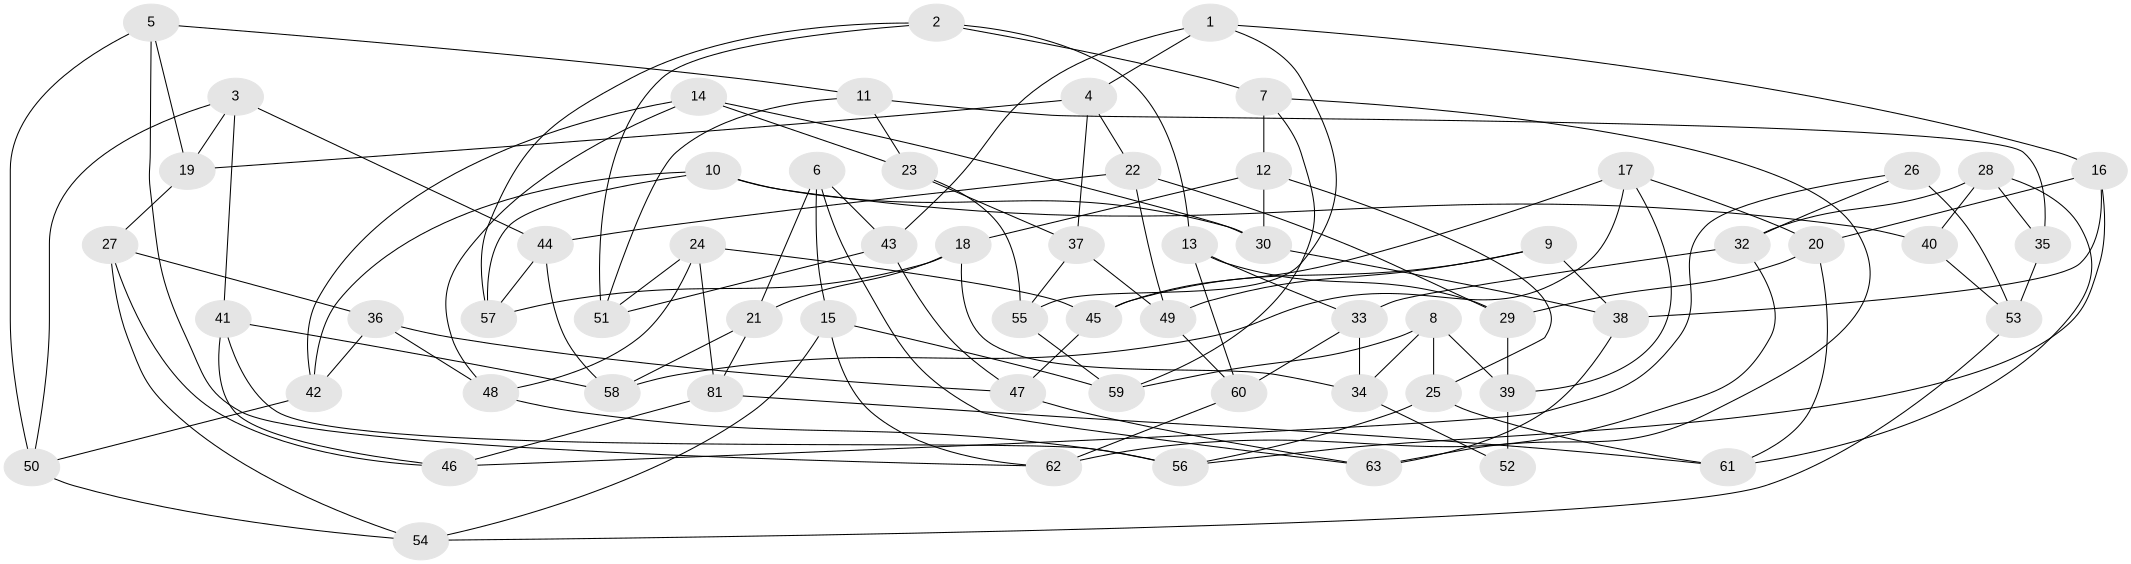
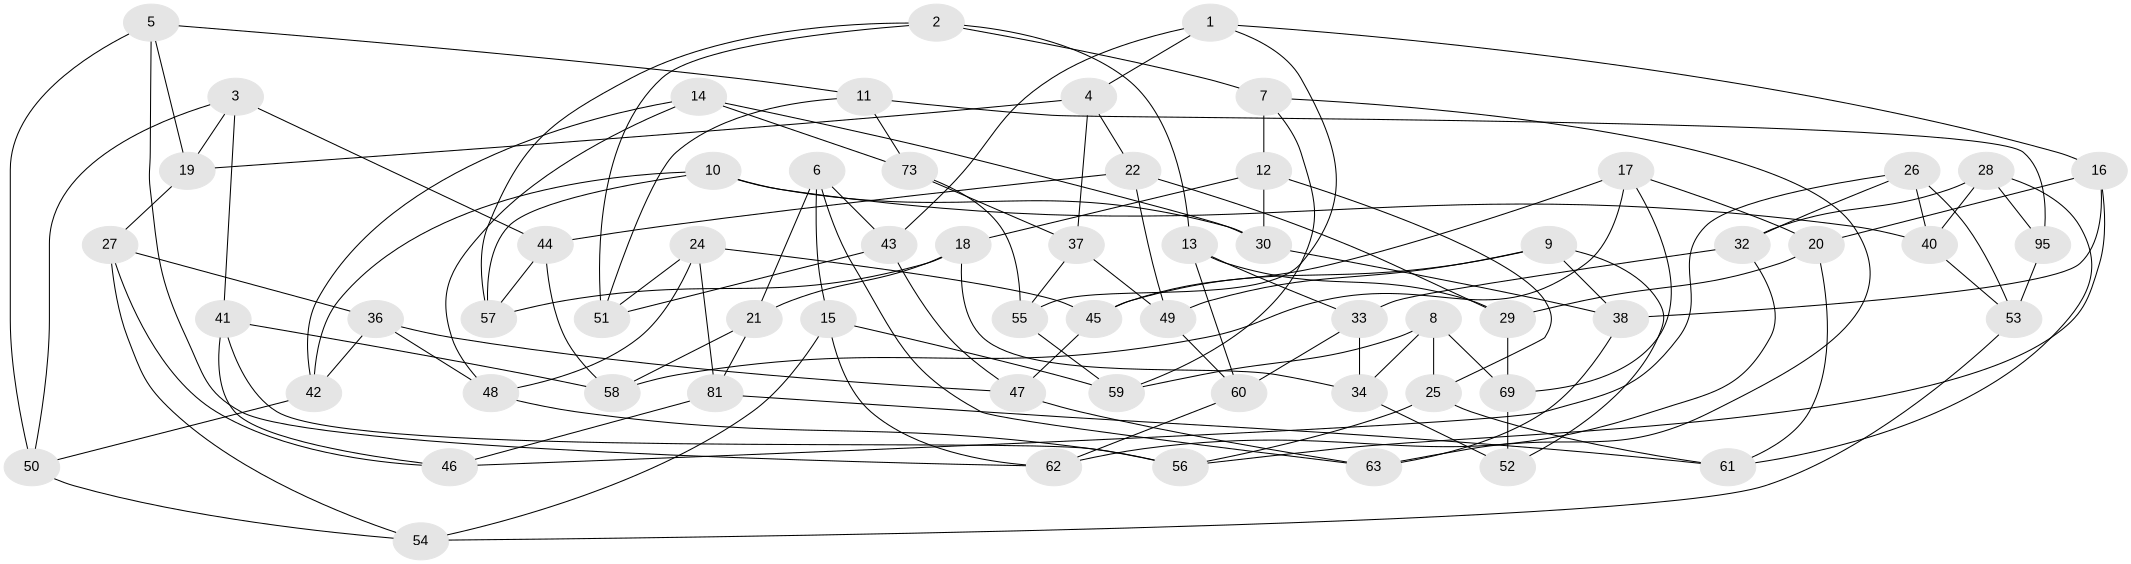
(910, 171) -> (910, 171)
none -> (1921, 208)
(2043, 245) -> (2043, 245)
none -> (1644, 362)
(1508, 393) -> (1508, 393)
